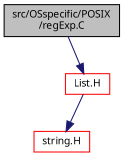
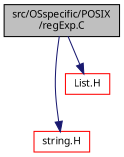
(77, 108) -> (55, 79)
